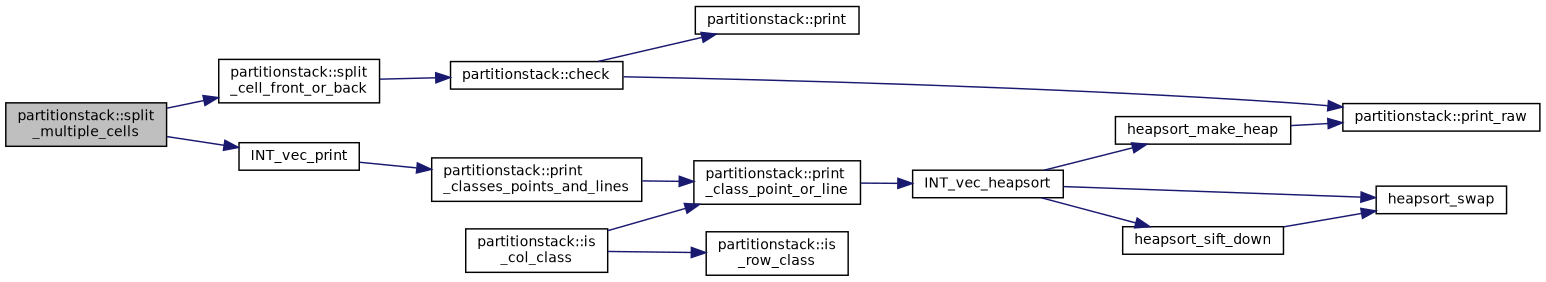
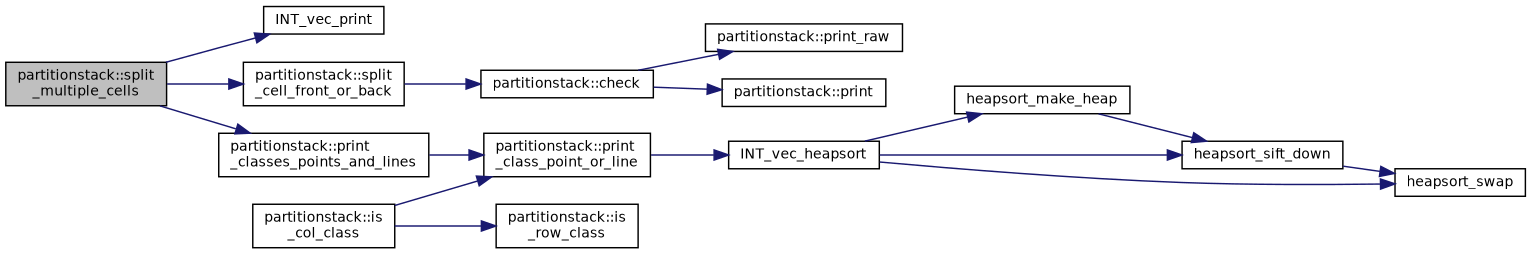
(1309, 125) -> (1145, 126)
(388, 165) -> (198, 117)
